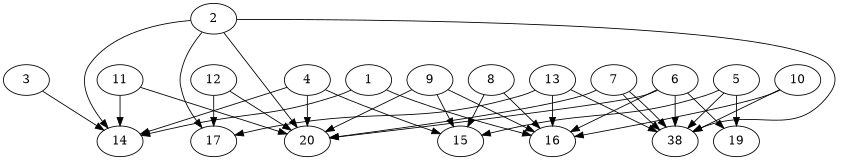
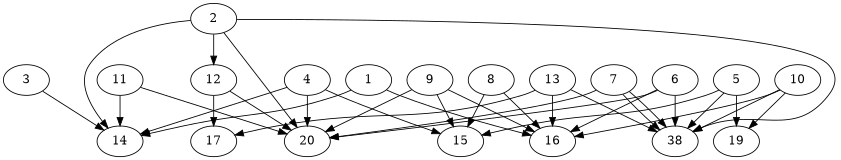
(180, 76) -> (214, 45)
(701, 106) -> (770, 108)
